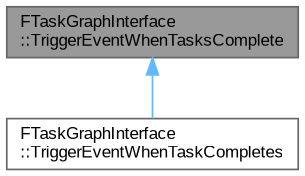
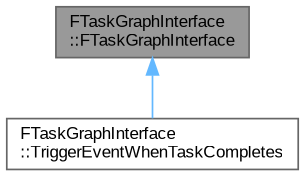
(152, 32) -> (152, 32)
